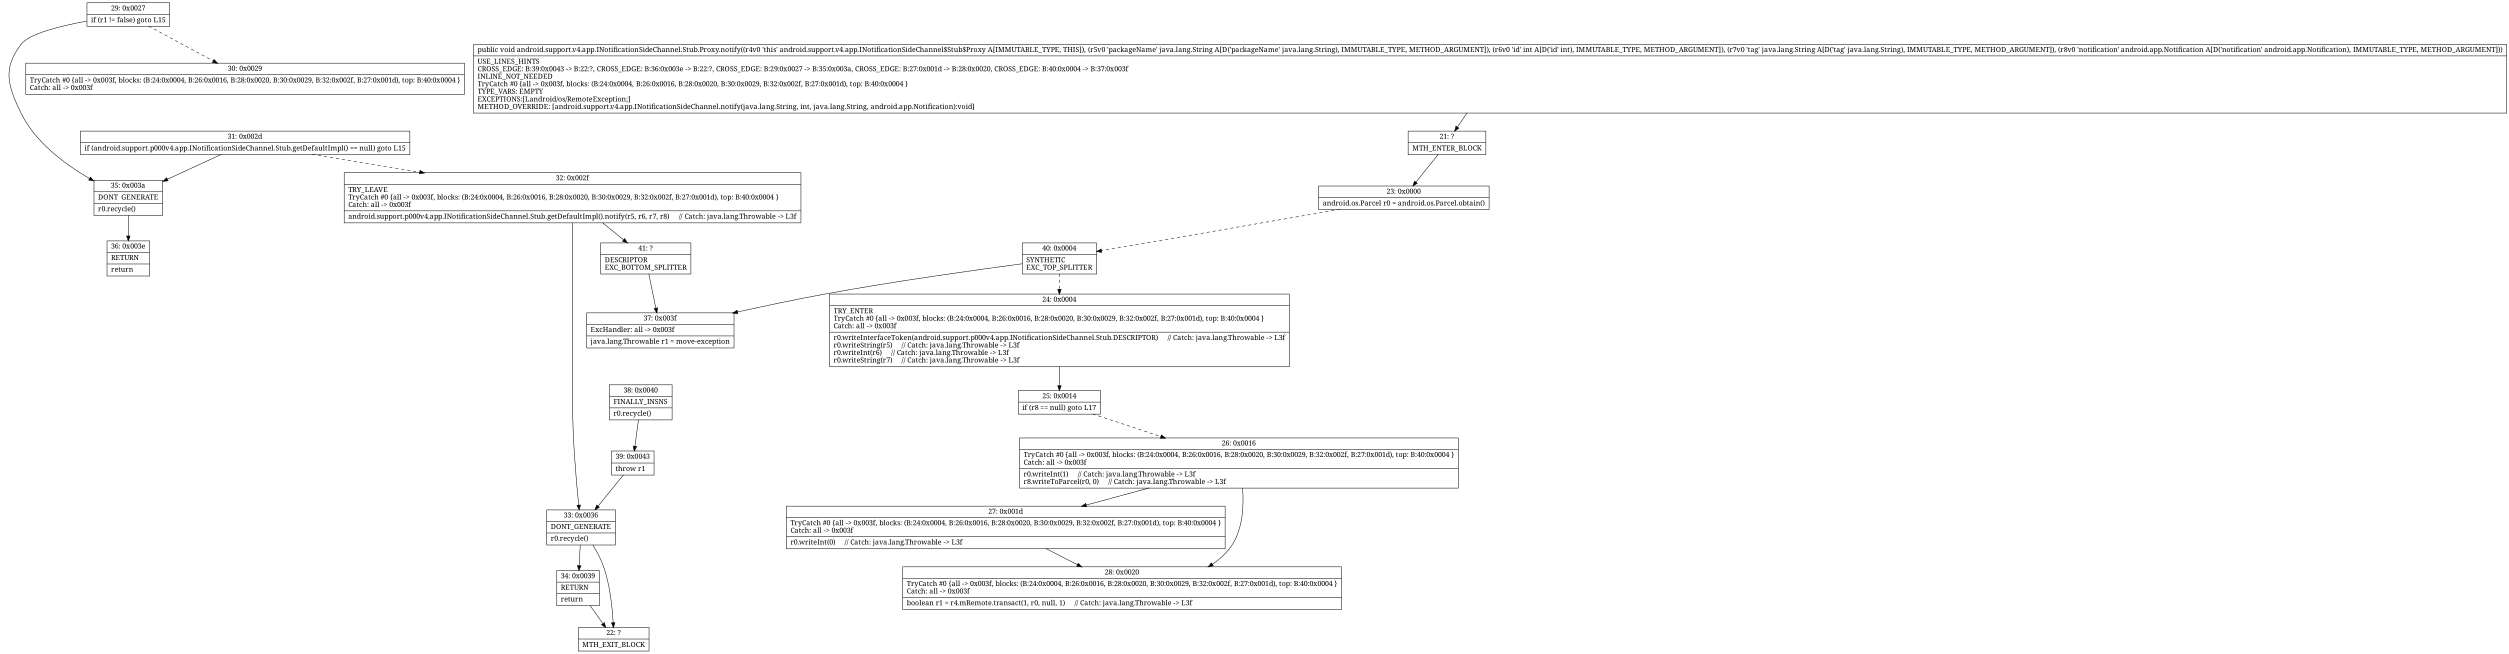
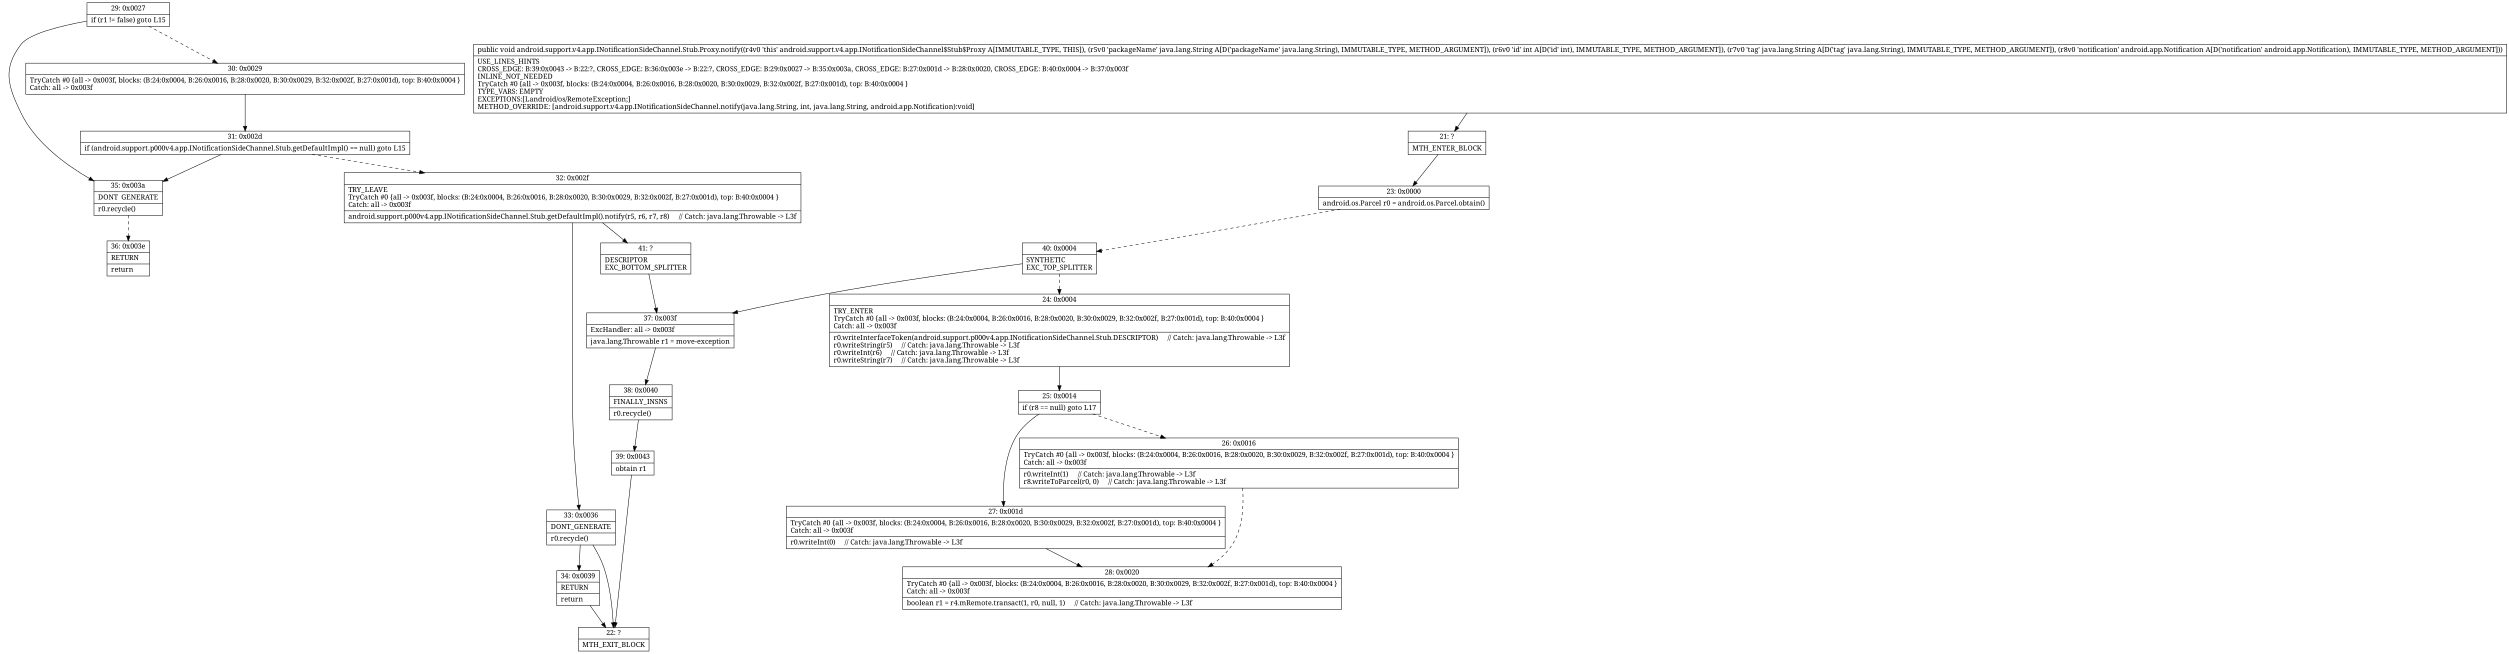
none -> (245, 110)
(128, 226) -> (128, 226)
none -> (651, 364)
(630, 469) -> (631, 469)
(611, 490) -> (623, 549)
(1118, 496) -> (1009, 452)
(1239, 531) -> (1239, 531)
